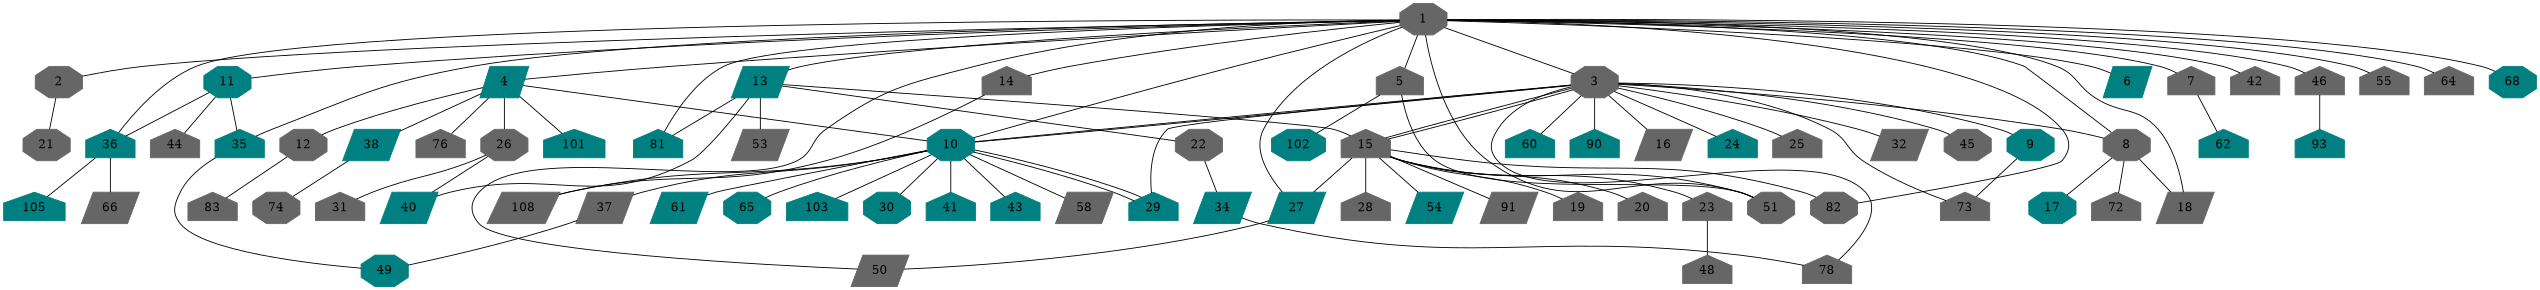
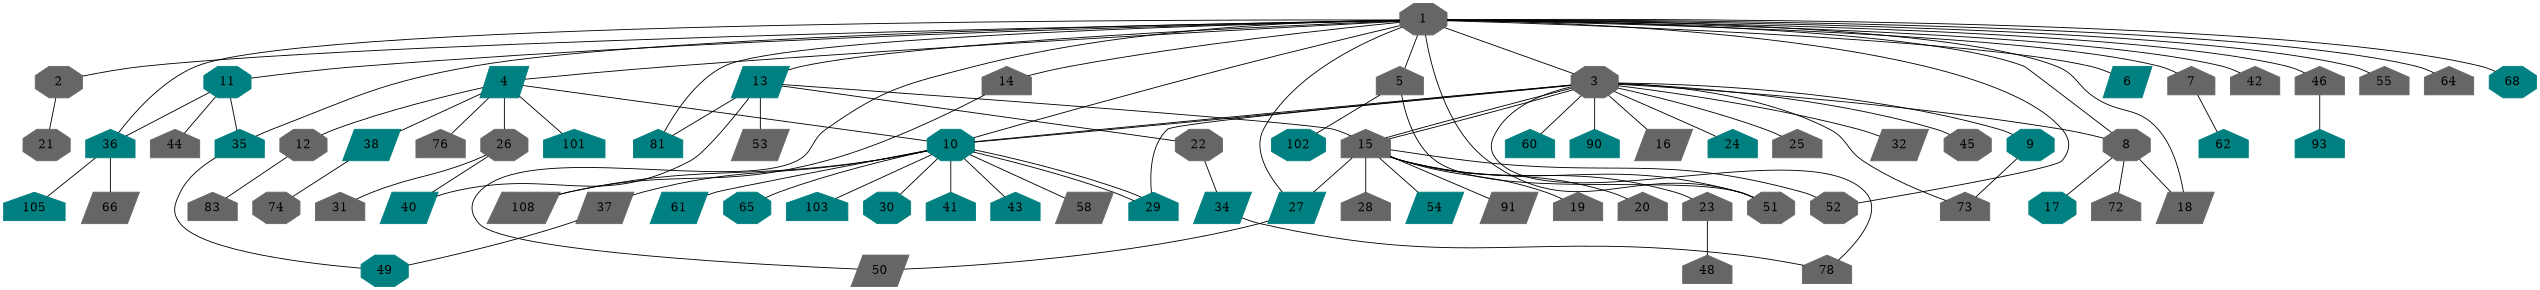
(1834, 208) -> (1834, 208)
